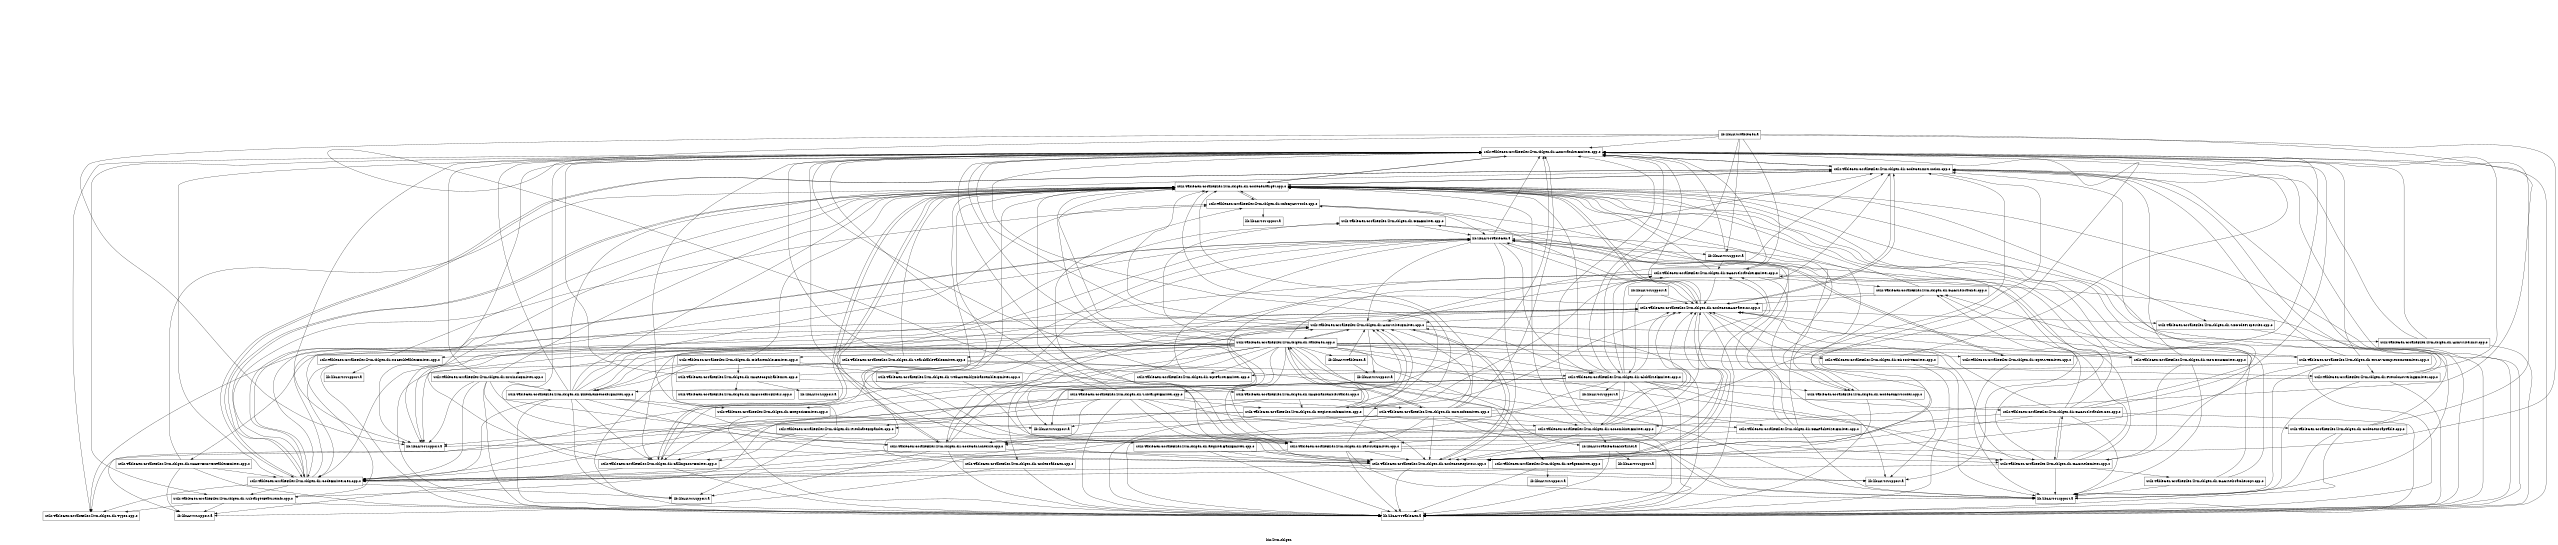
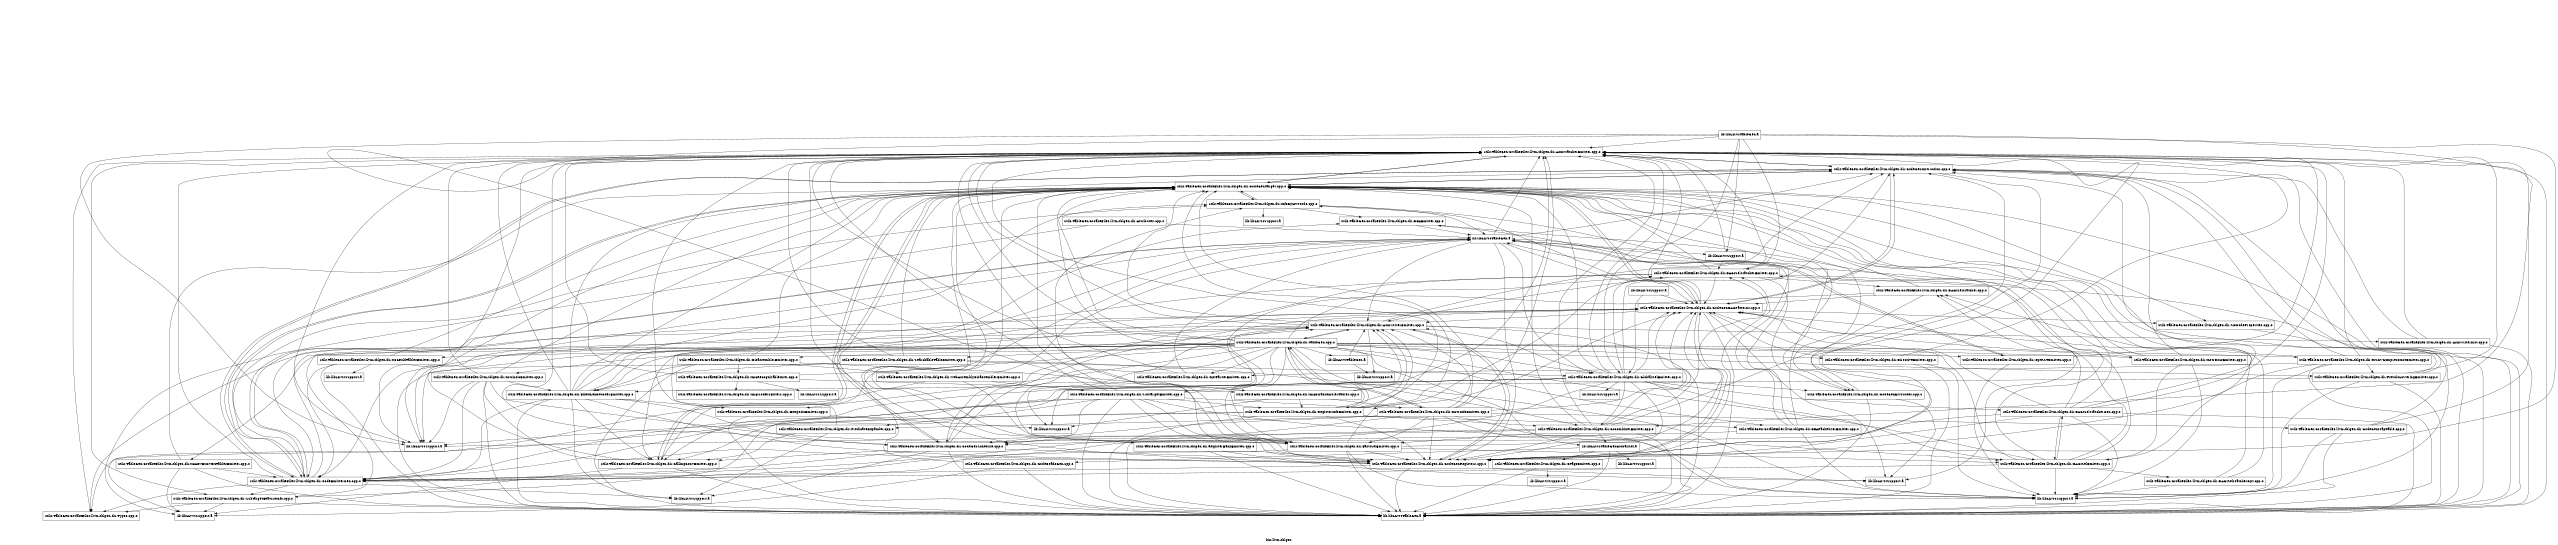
none -> (1114, 221)
(1172, 258) -> (1327, 213)
(1111, 372) -> (1329, 455)
(1425, 395) -> (1583, 454)
